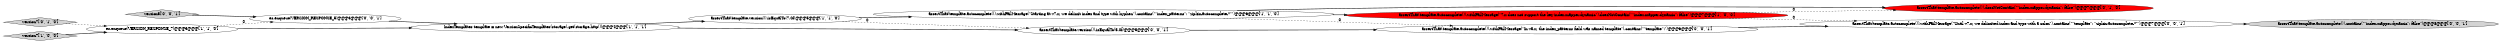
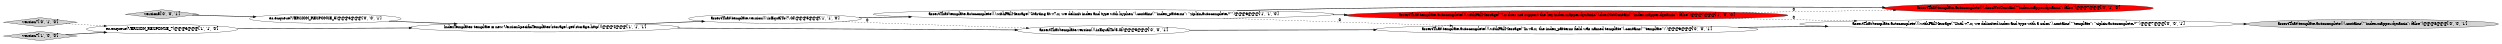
(242, 24) -> none
